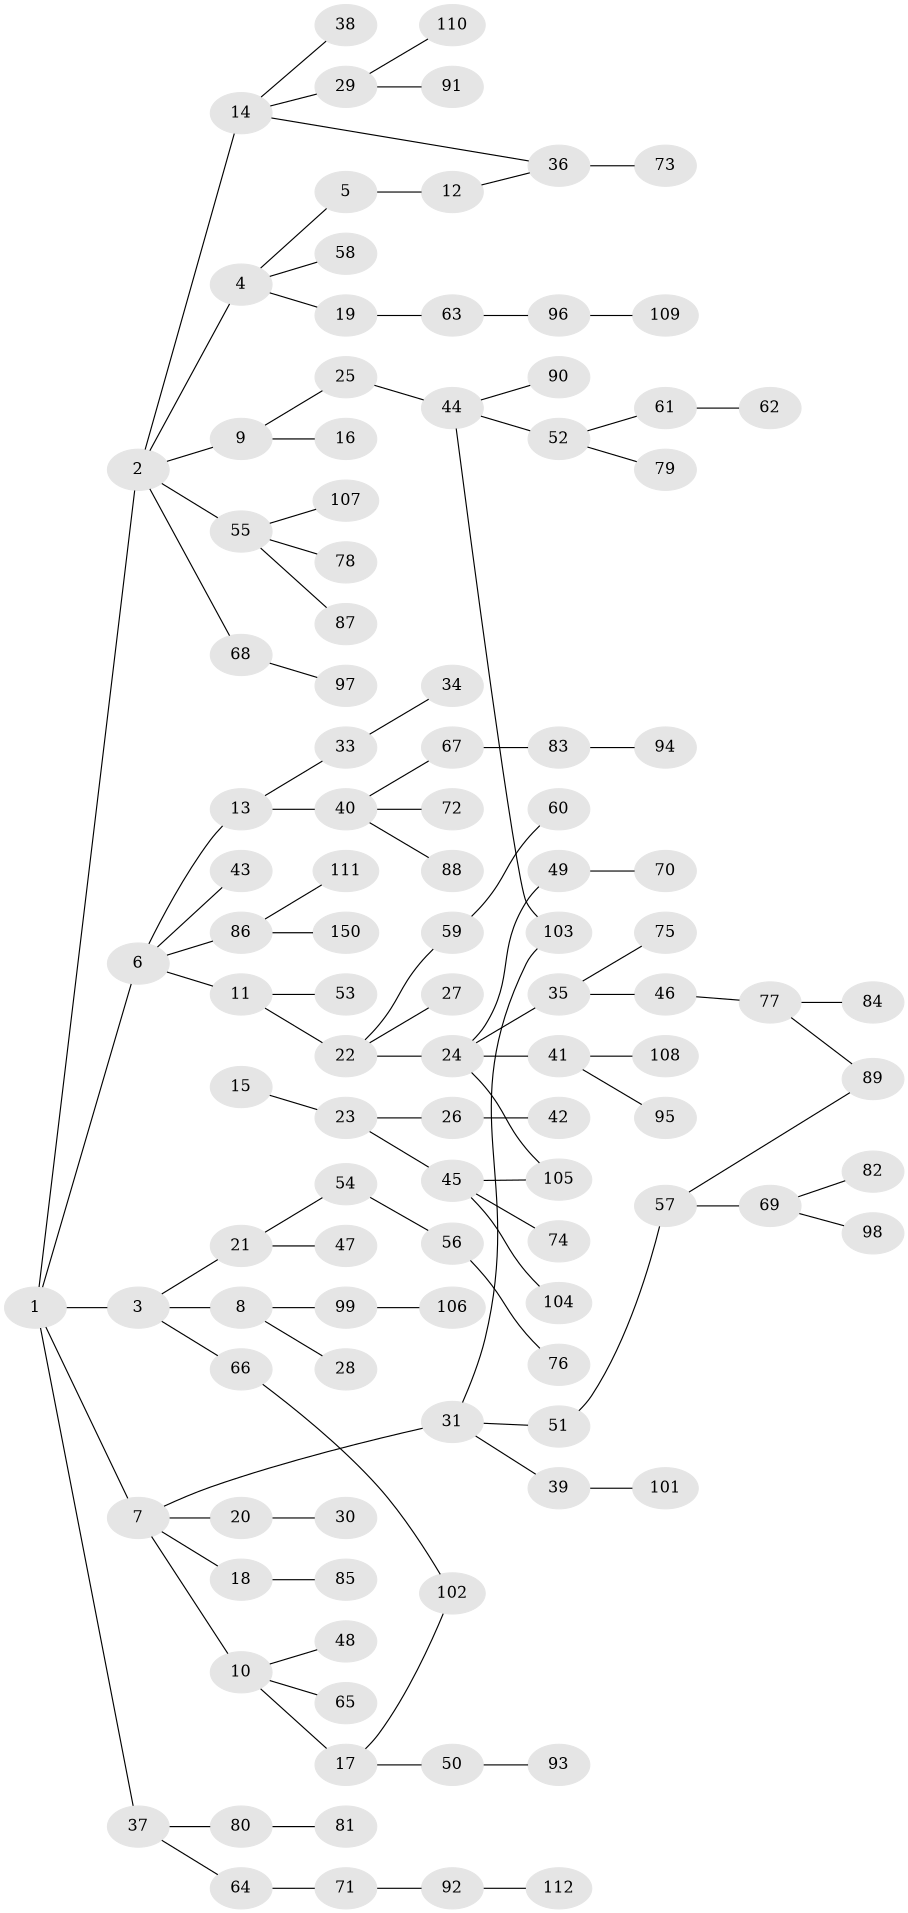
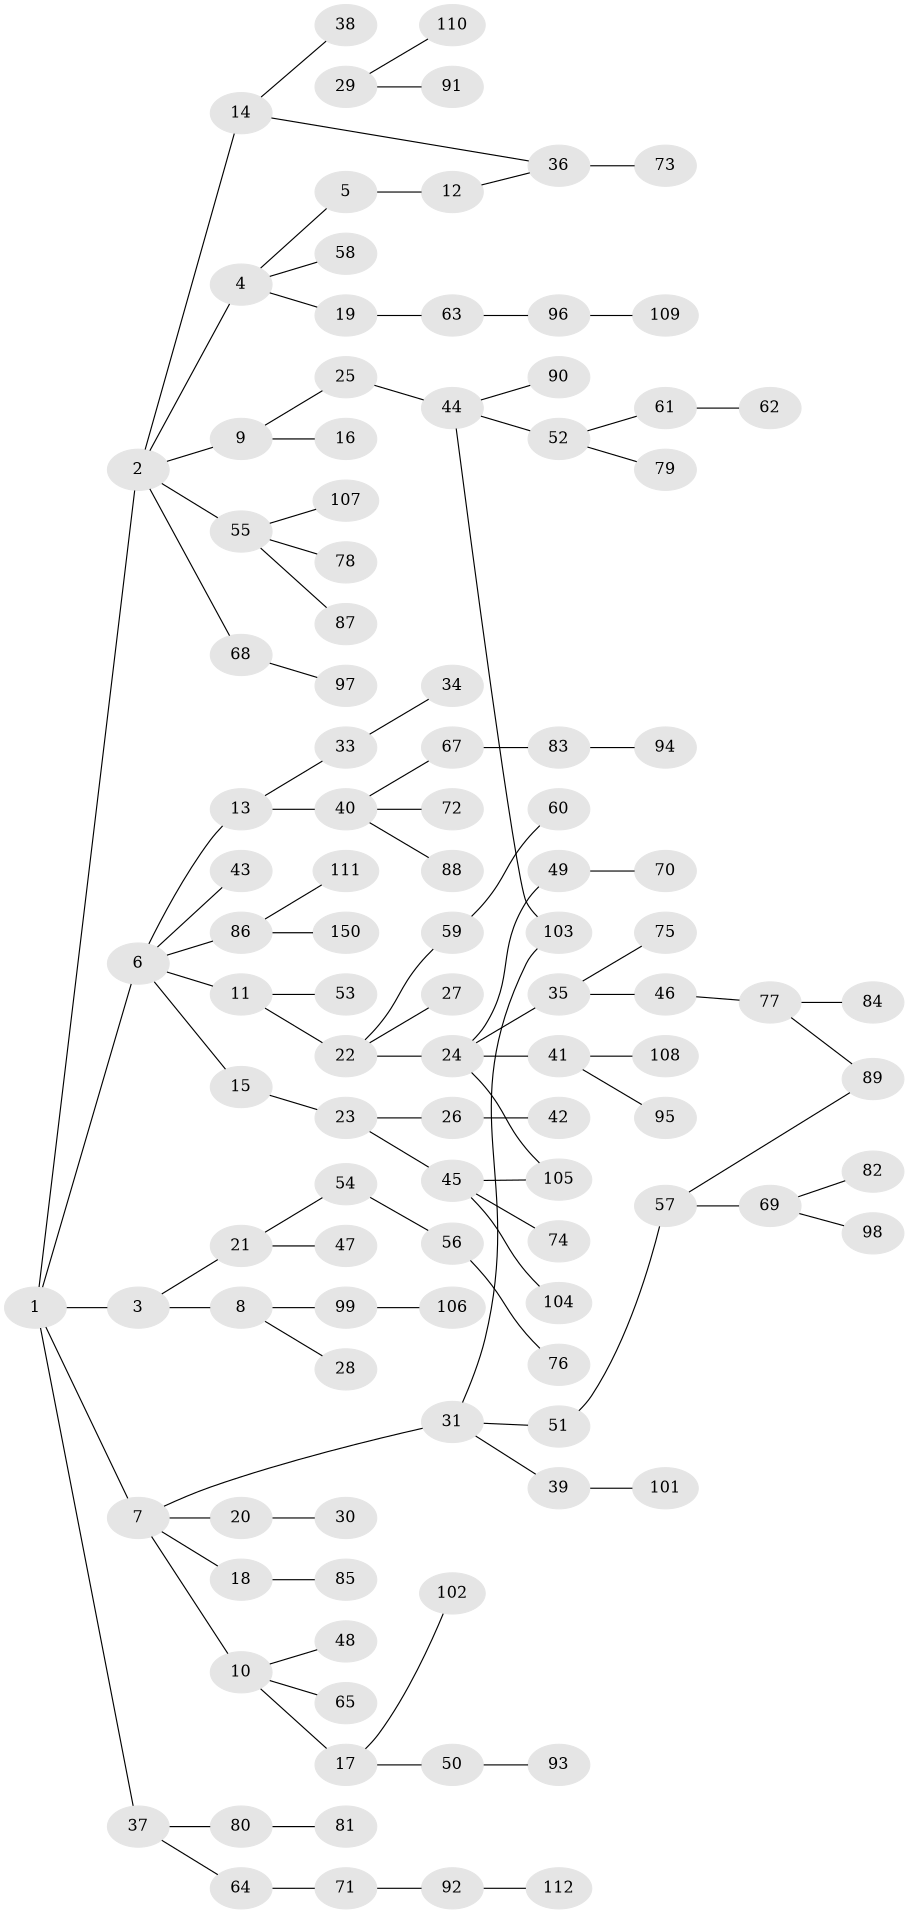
(294, 100) -> none
none -> (190, 1025)
(241, 1369) -> none
